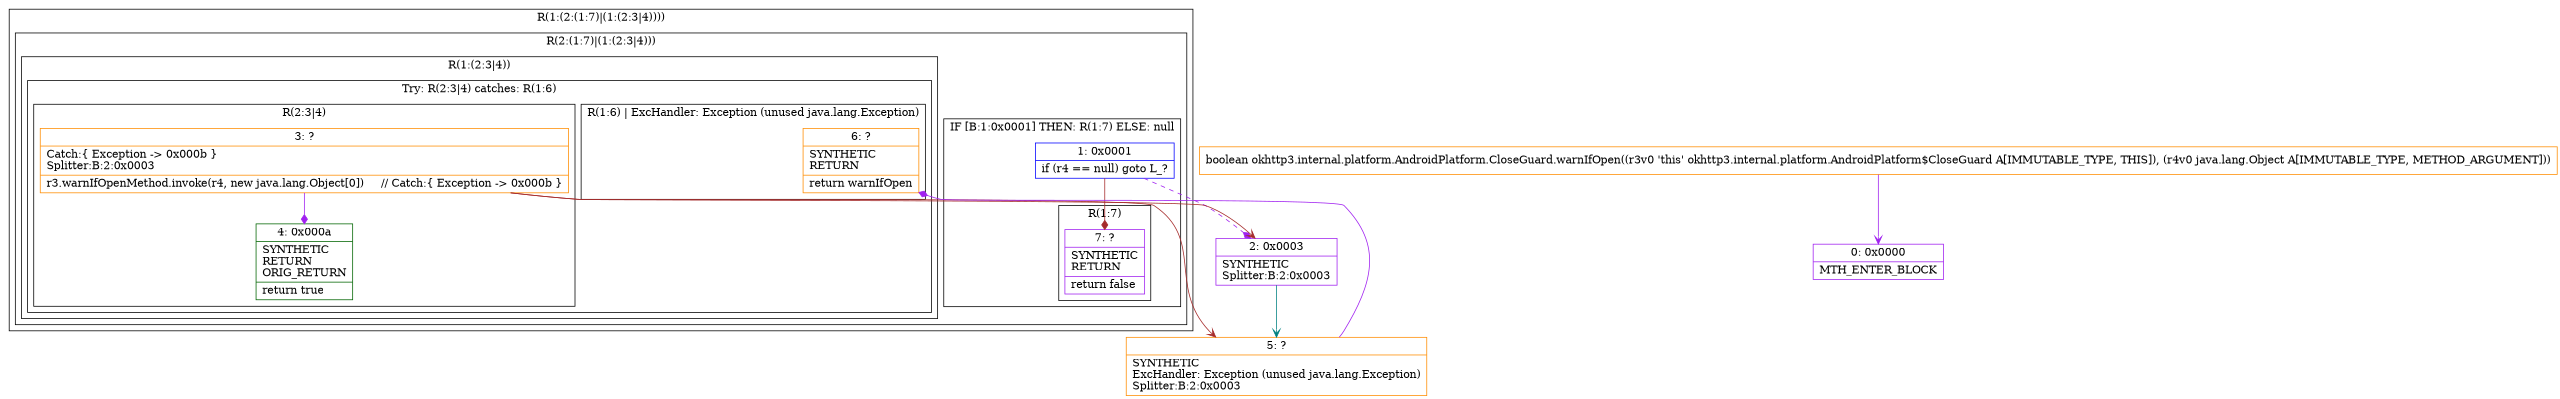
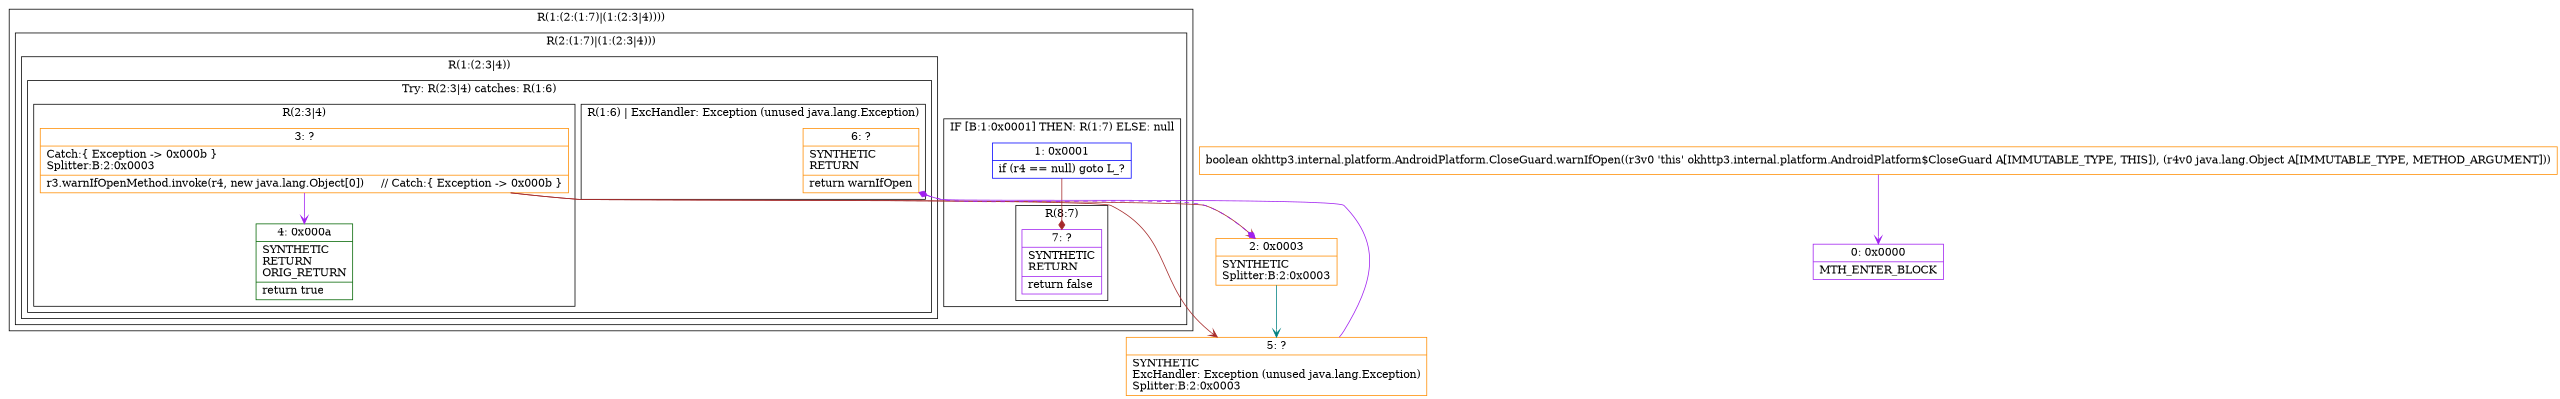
(1175, 192) -> (1087, 201)
(304, 204) -> (304, 204)
(1105, 214) -> (1062, 214)
(1276, 262) -> (1276, 262)
